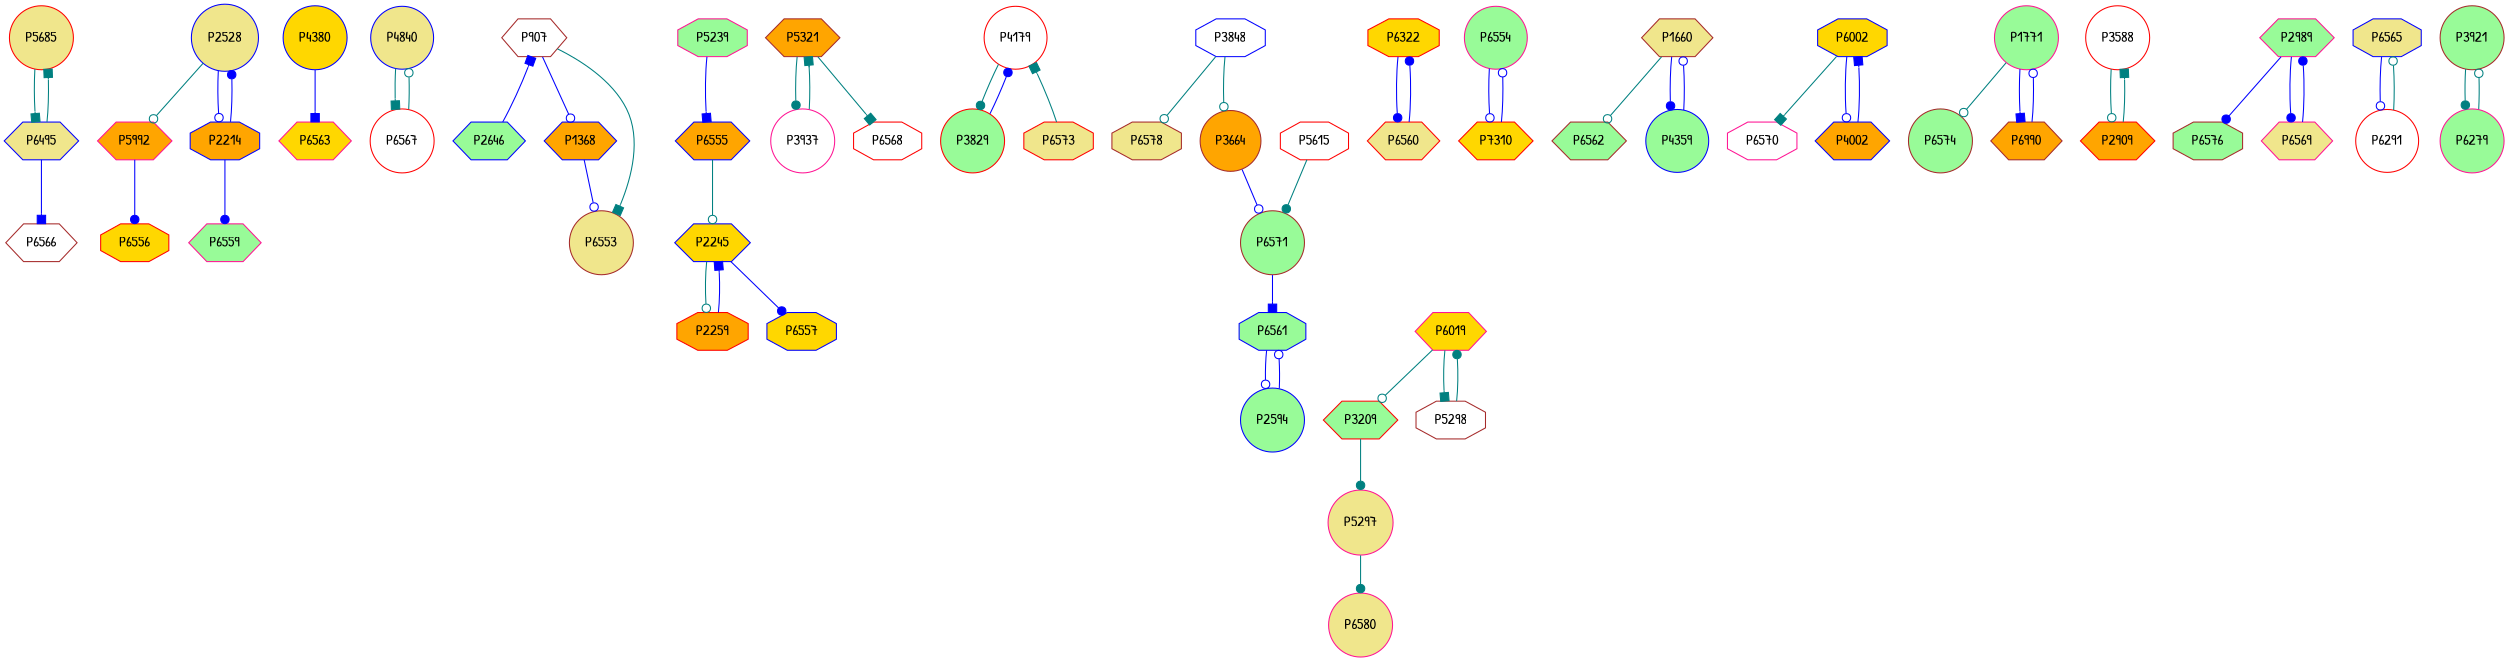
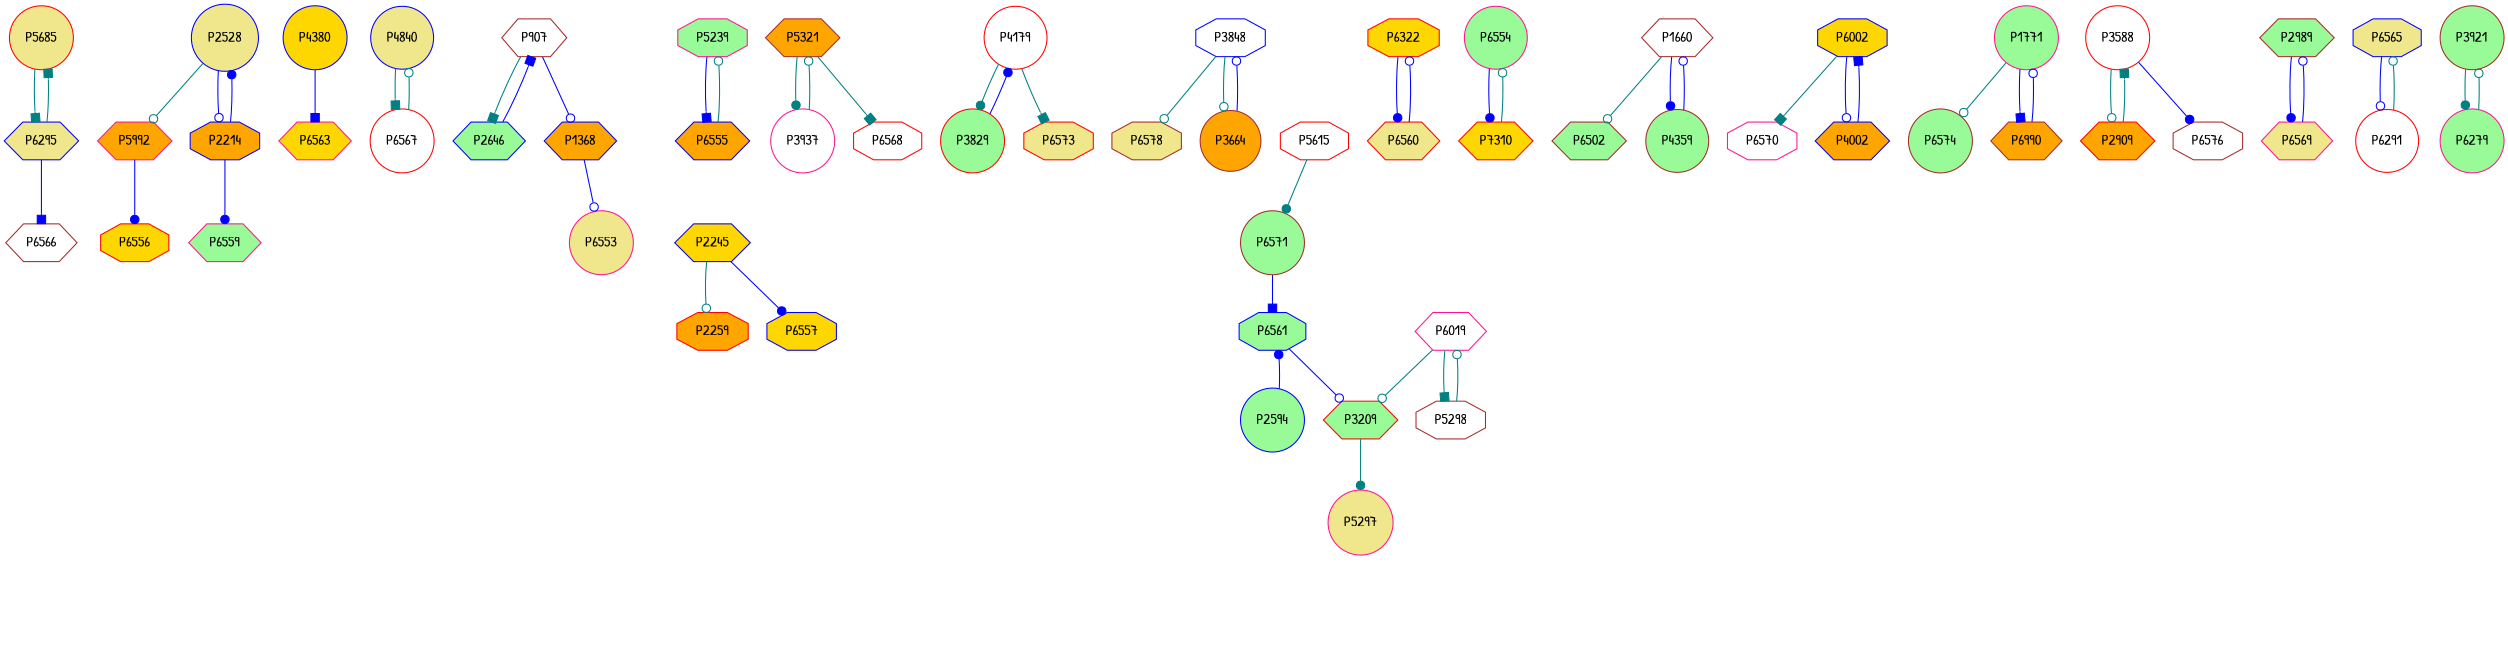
(1677, 38) -> (1677, 38)
(2297, 38) -> (2297, 38)
(2255, 86) -> (2163, 89)
(810, 87) -> (810, 87)
(1489, 91) -> (1489, 91)
(1411, 94) -> (1411, 94)
(2304, 94) -> (2304, 94)
(1048, 98) -> (1031, 91)
(1503, 100) -> (1503, 100)
(627, 111) -> (507, 84)
(41, 141) -> (41, 141)
(1589, 141) -> (1589, 141)
(1677, 141) -> (1677, 141)
(2208, 141) -> (2208, 141)
(713, 187) -> (720, 94)
(1250, 187) -> (1238, 88)
(601, 243) -> (601, 243)
(720, 292) -> none
(1451, 331) -> (1451, 331)
(1266, 365) -> (1313, 372)
(1280, 374) -> (1280, 374)
(1458, 380) -> (1458, 380)
(1361, 625) -> none
